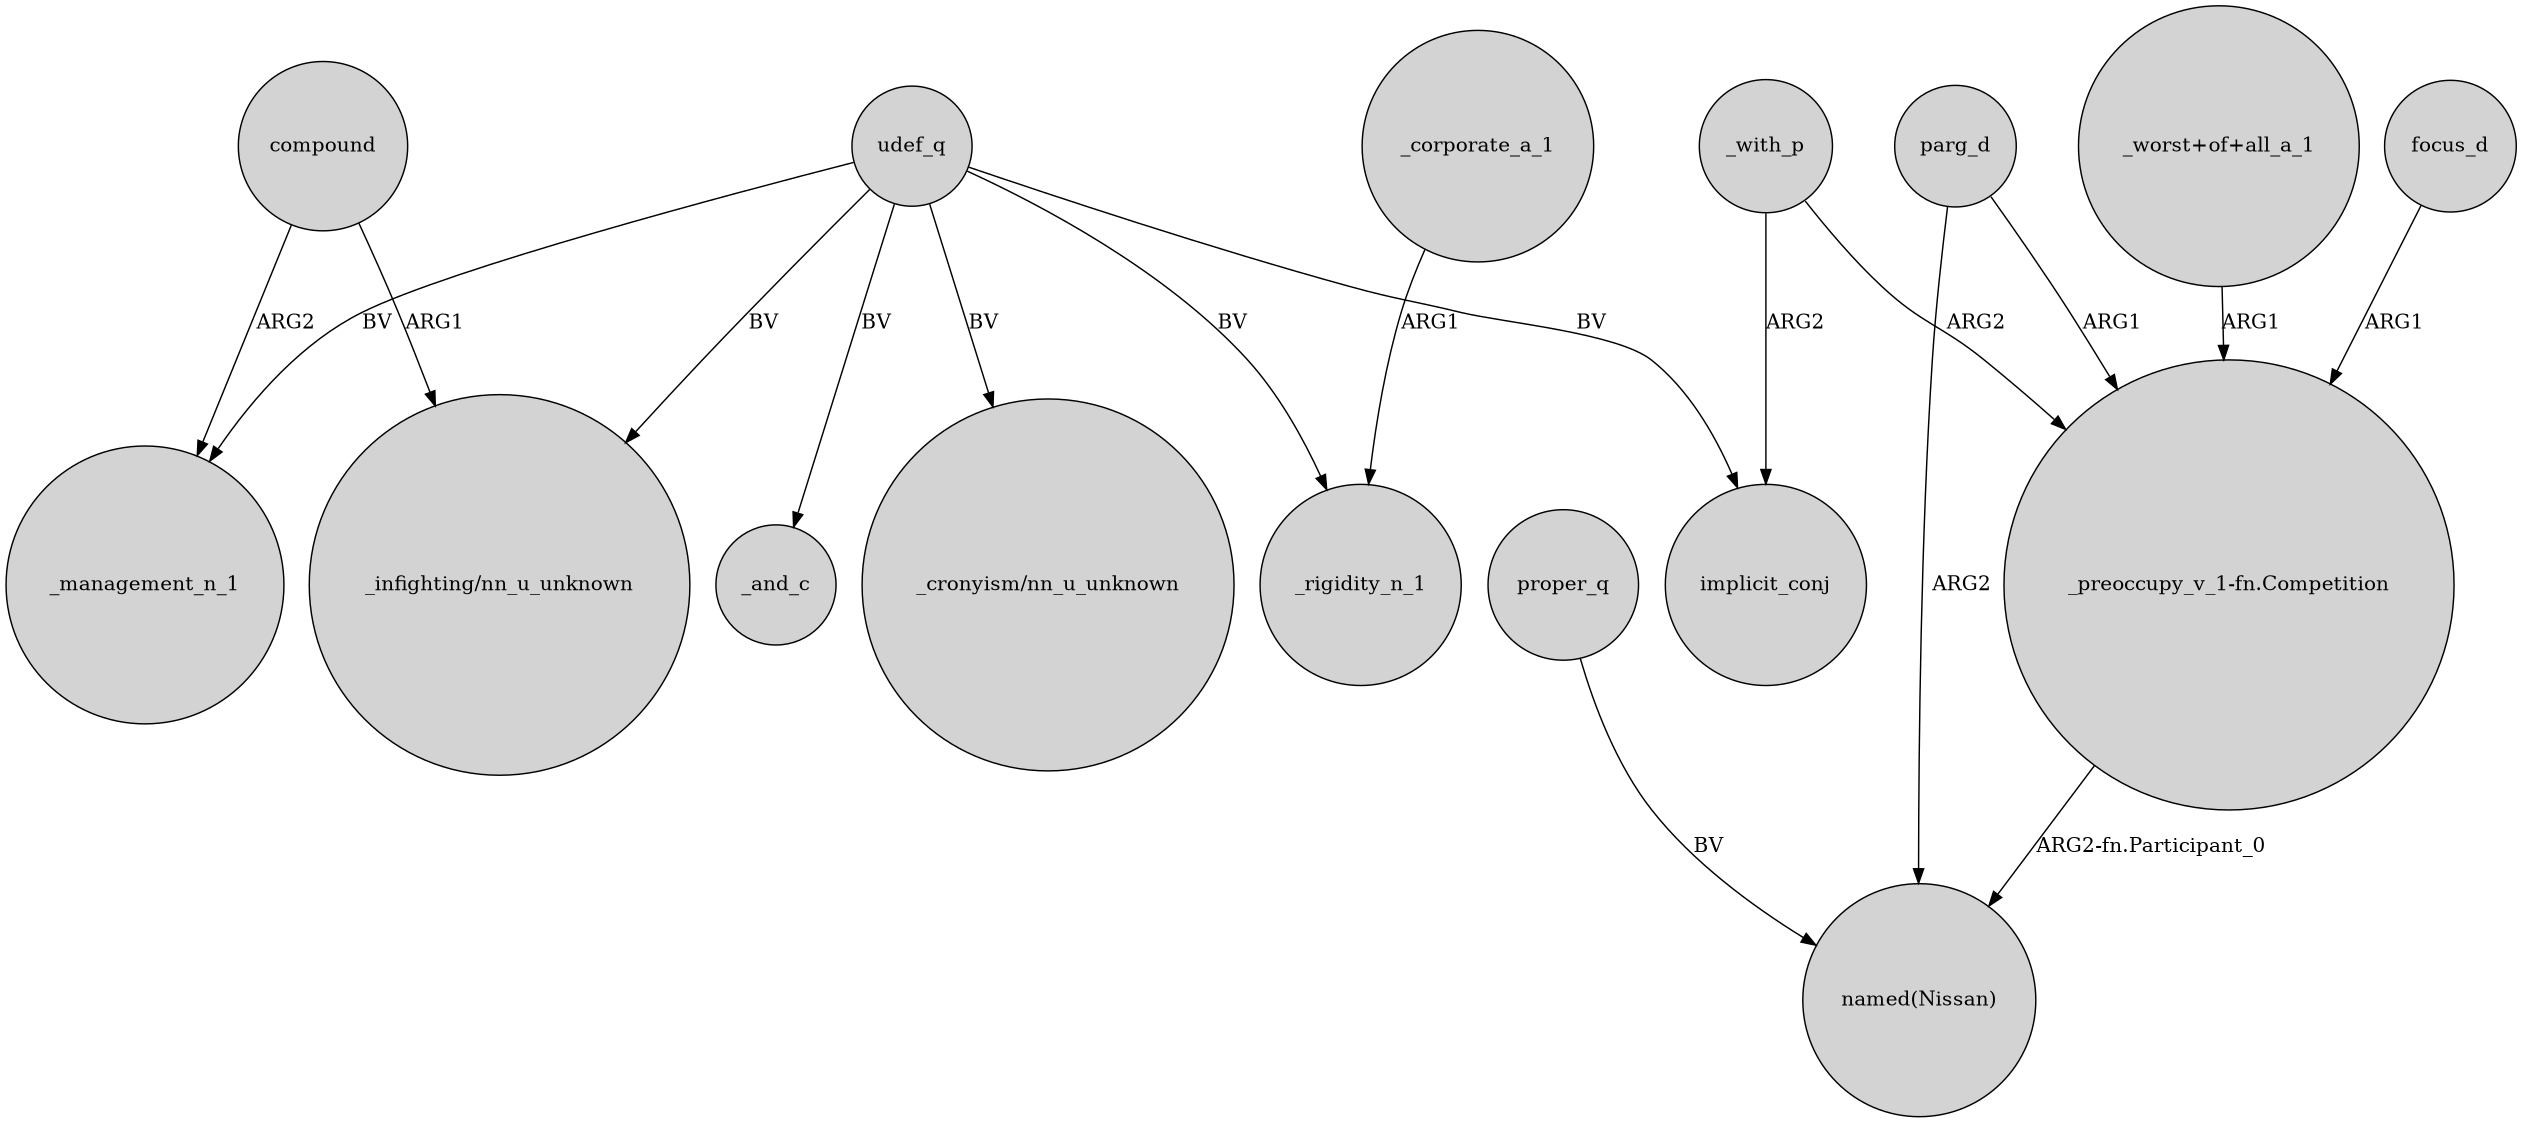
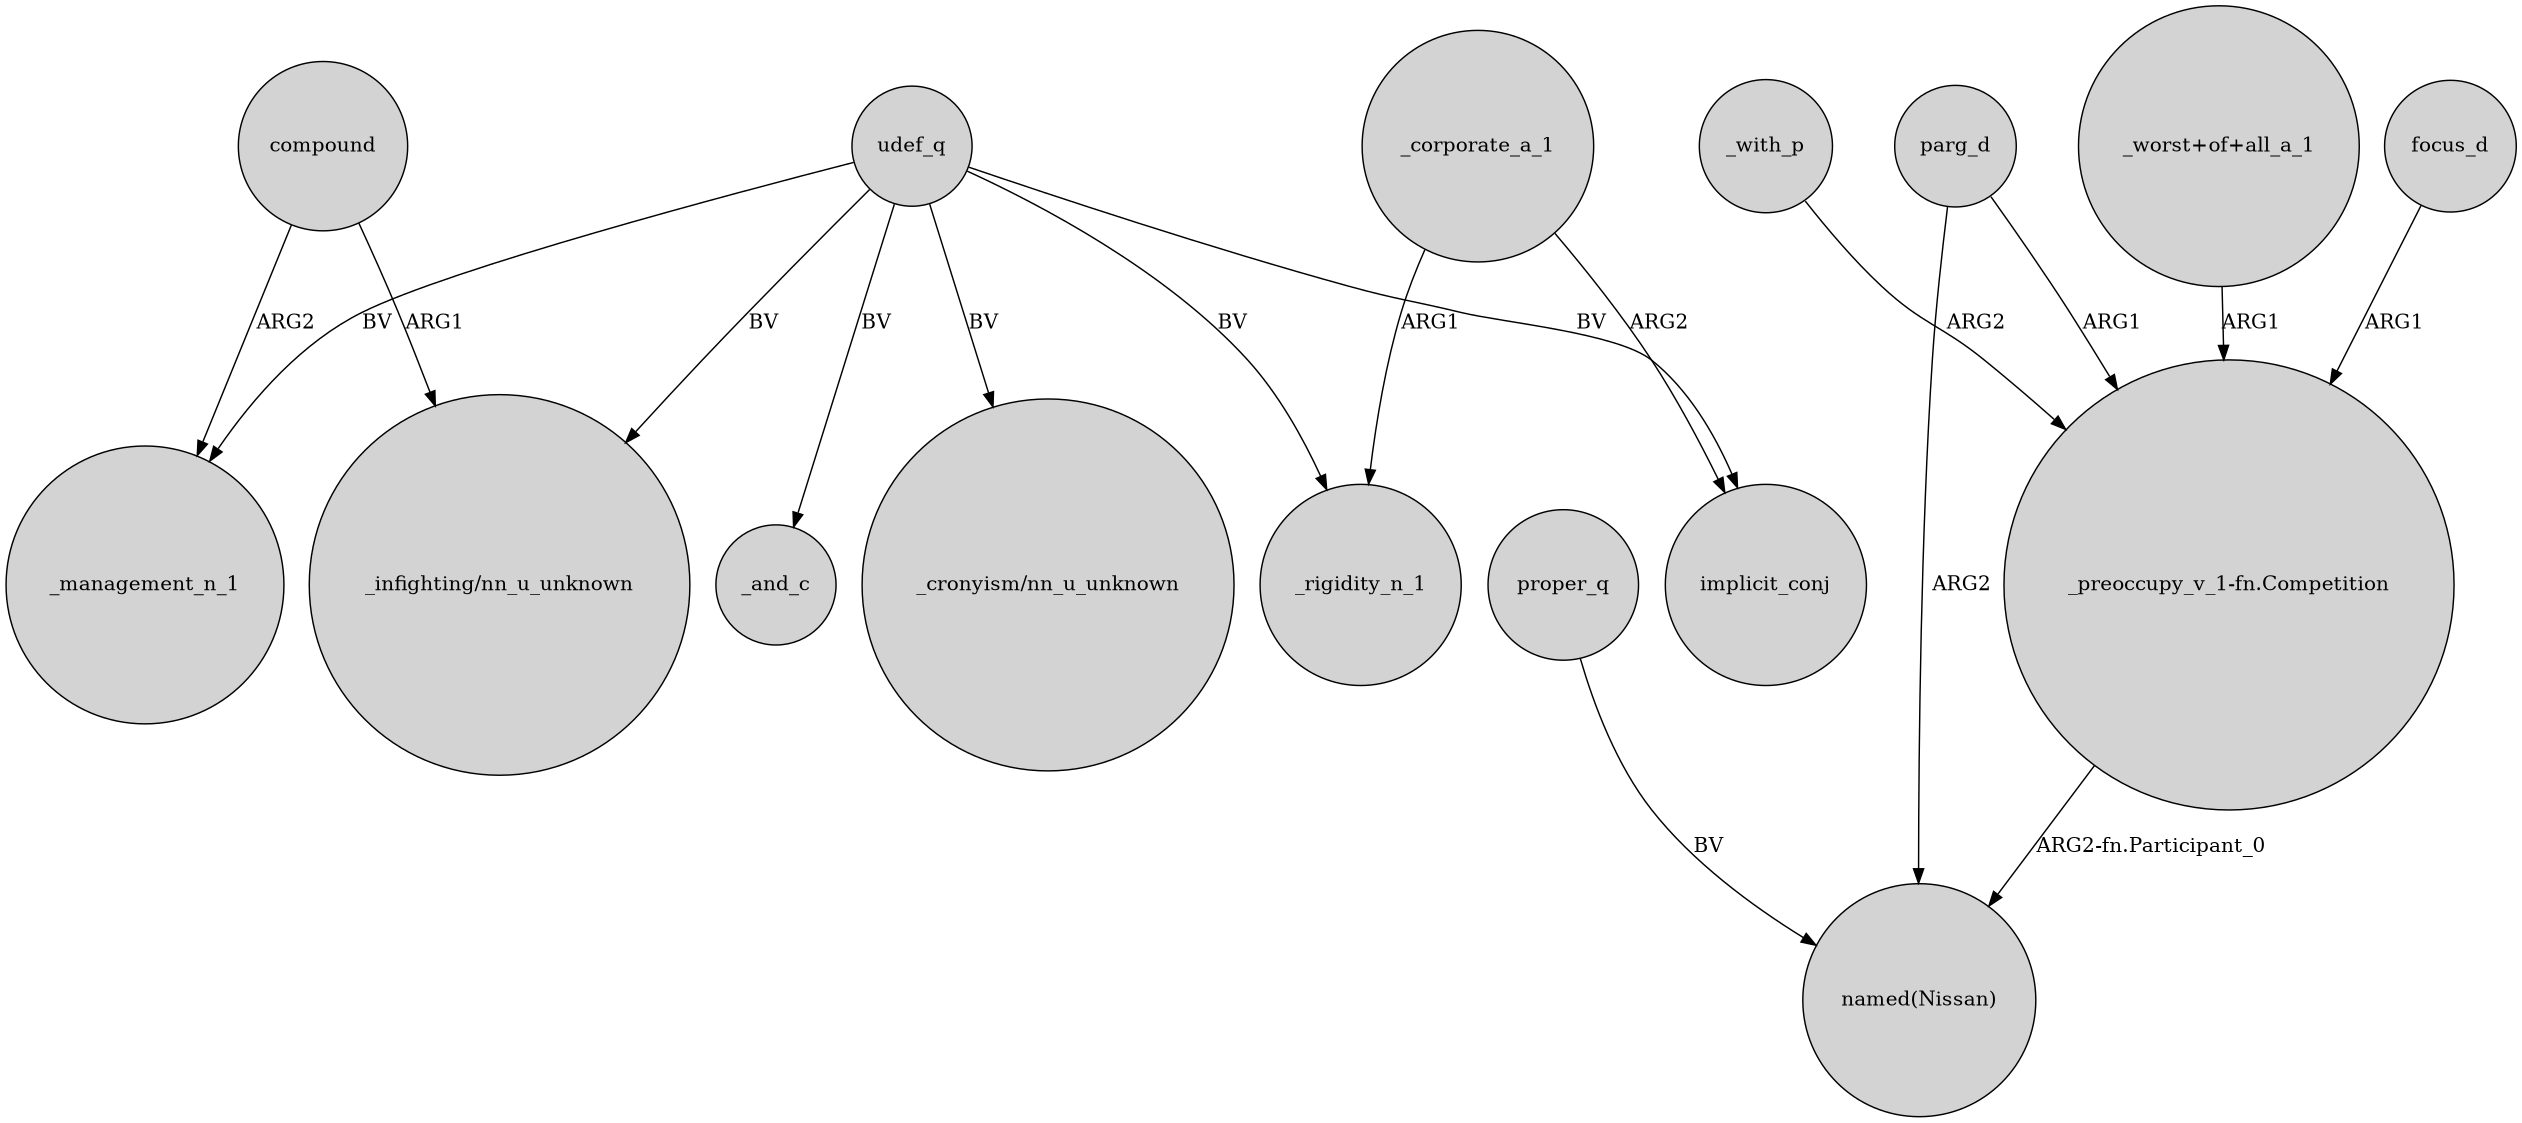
(1766, 341) -> (1637, 338)
